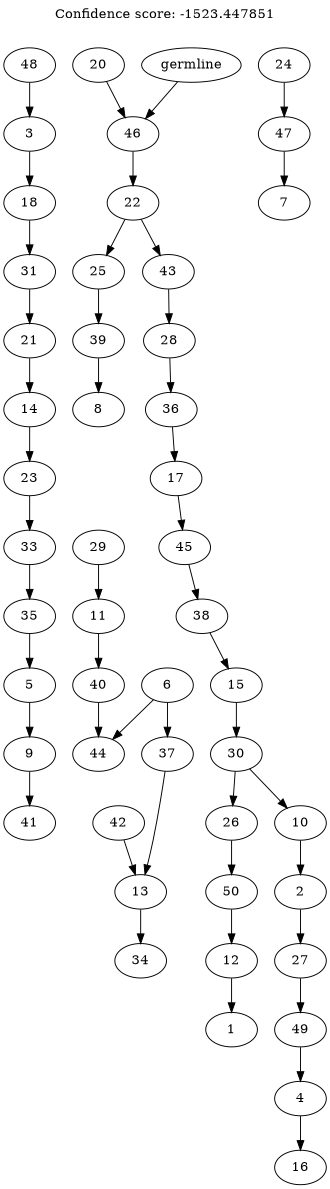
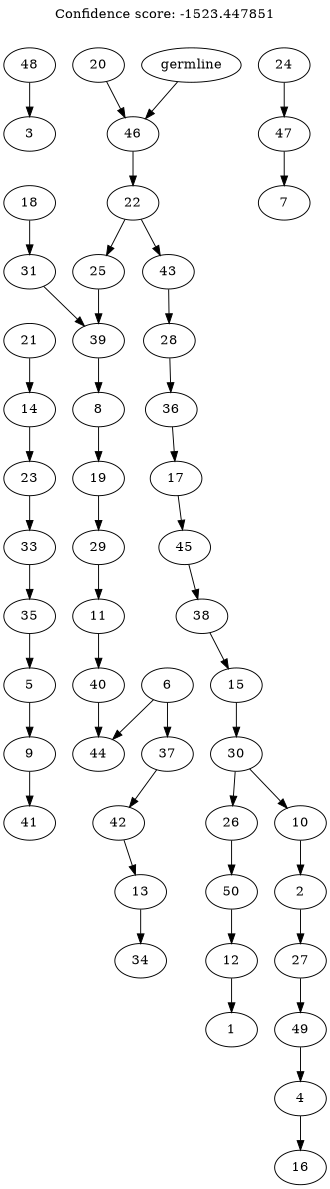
(30, 164) -> none
(30, 302) -> (61, 303)
none -> (99, 478)
(157, 818) -> (146, 785)
